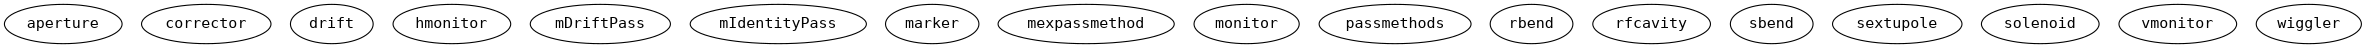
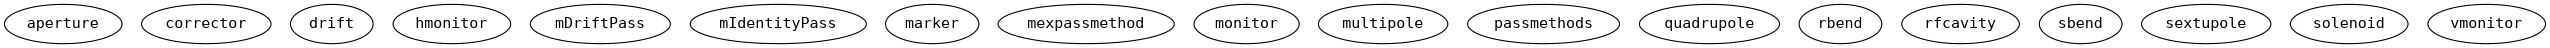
none -> (1383, 24)
none -> (1709, 24)
(2309, 24) -> none
